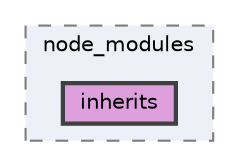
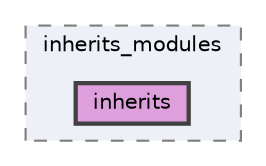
(119, 46) -> (133, 46)
